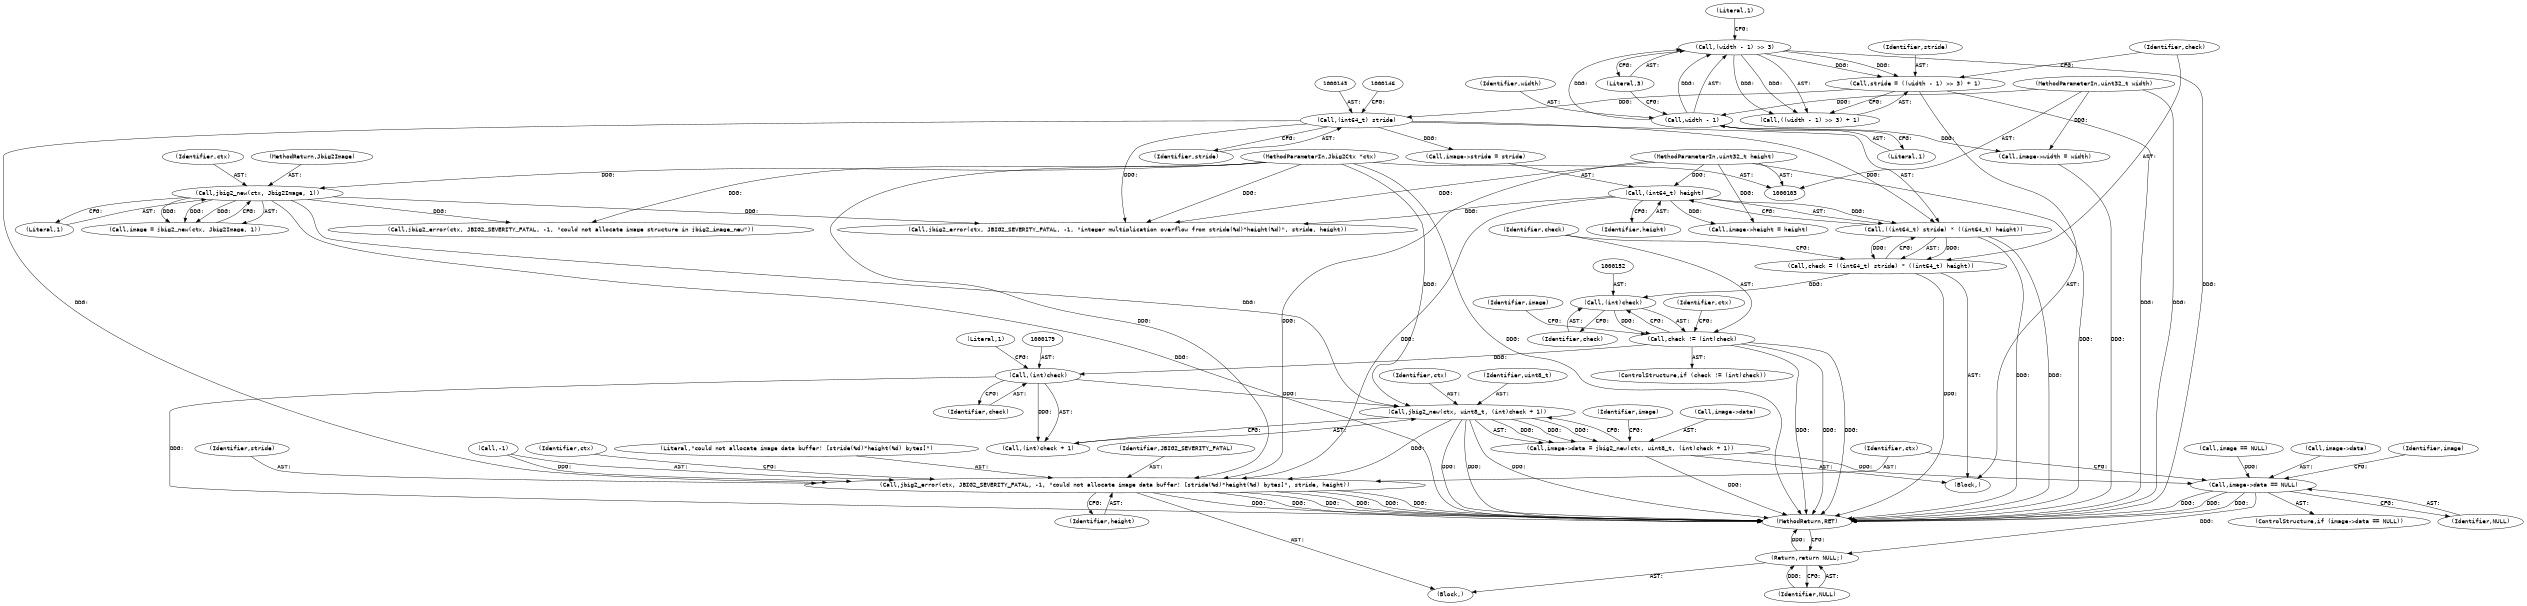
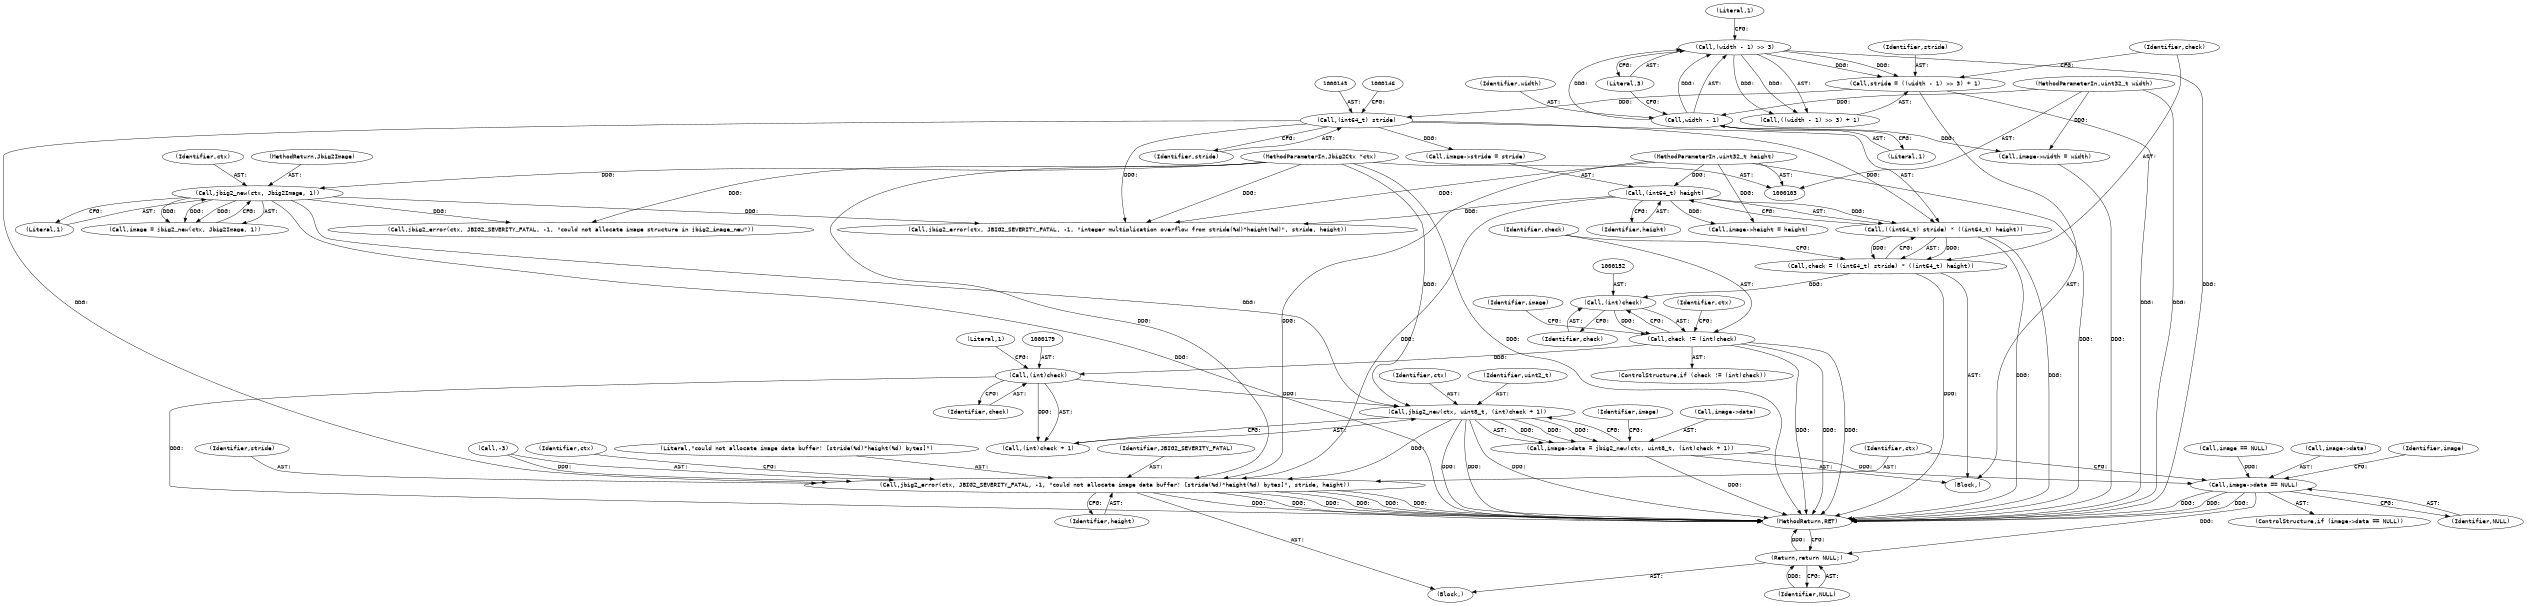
(1864, 102) -> none
(1518, 376) -> (1518, 376)
(493, 449) -> (493, 449)
